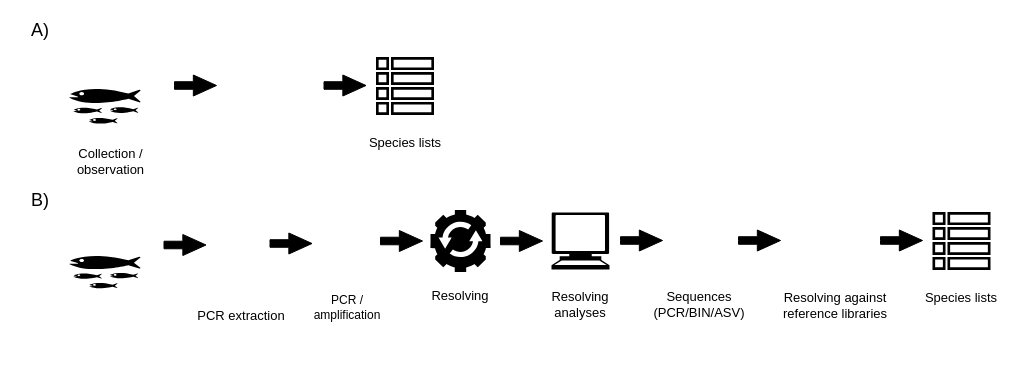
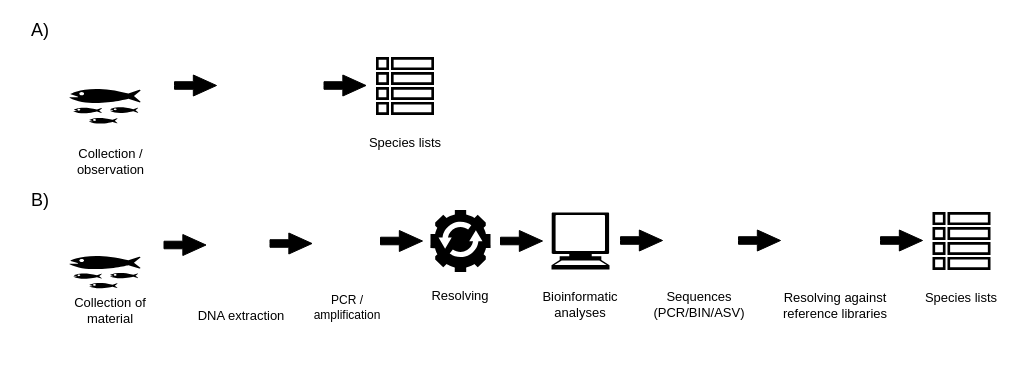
(581, 305) -> (581, 305)
none -> (111, 311)
(242, 316) -> (242, 316)
